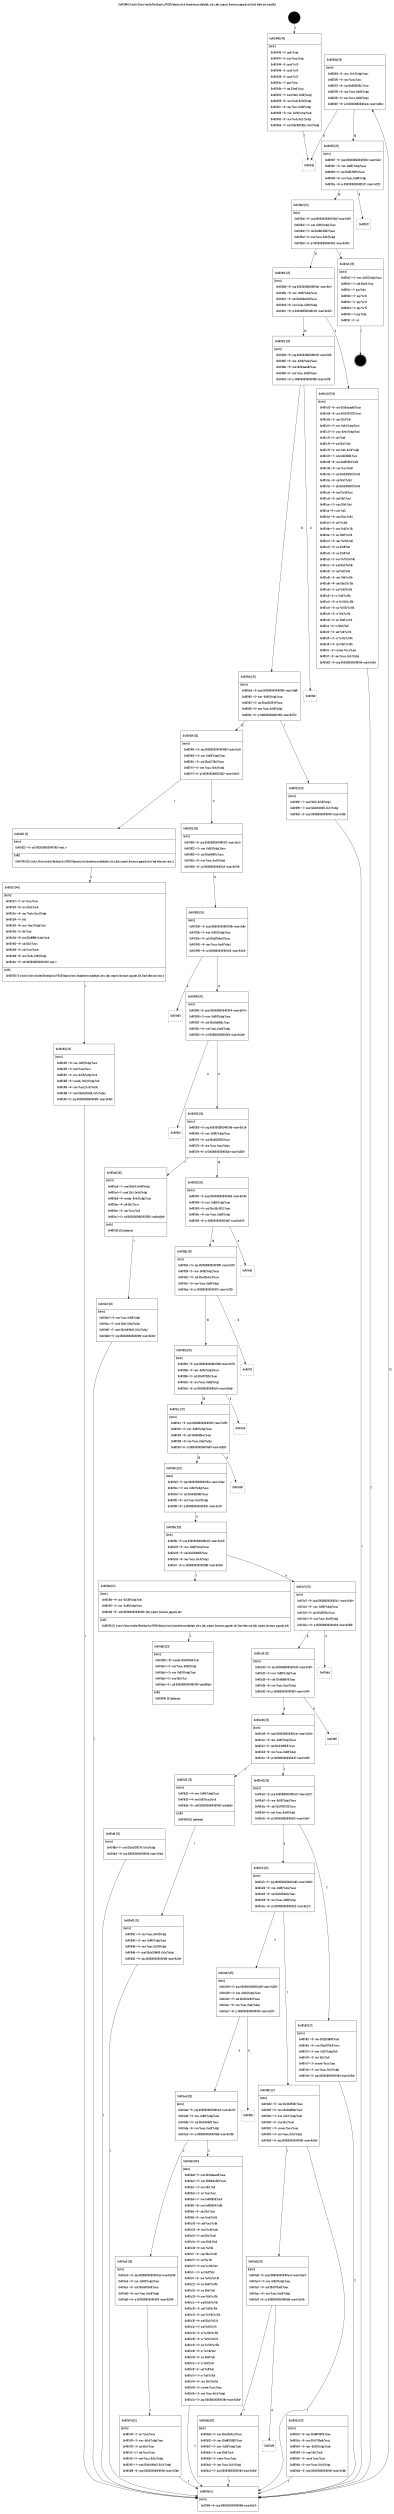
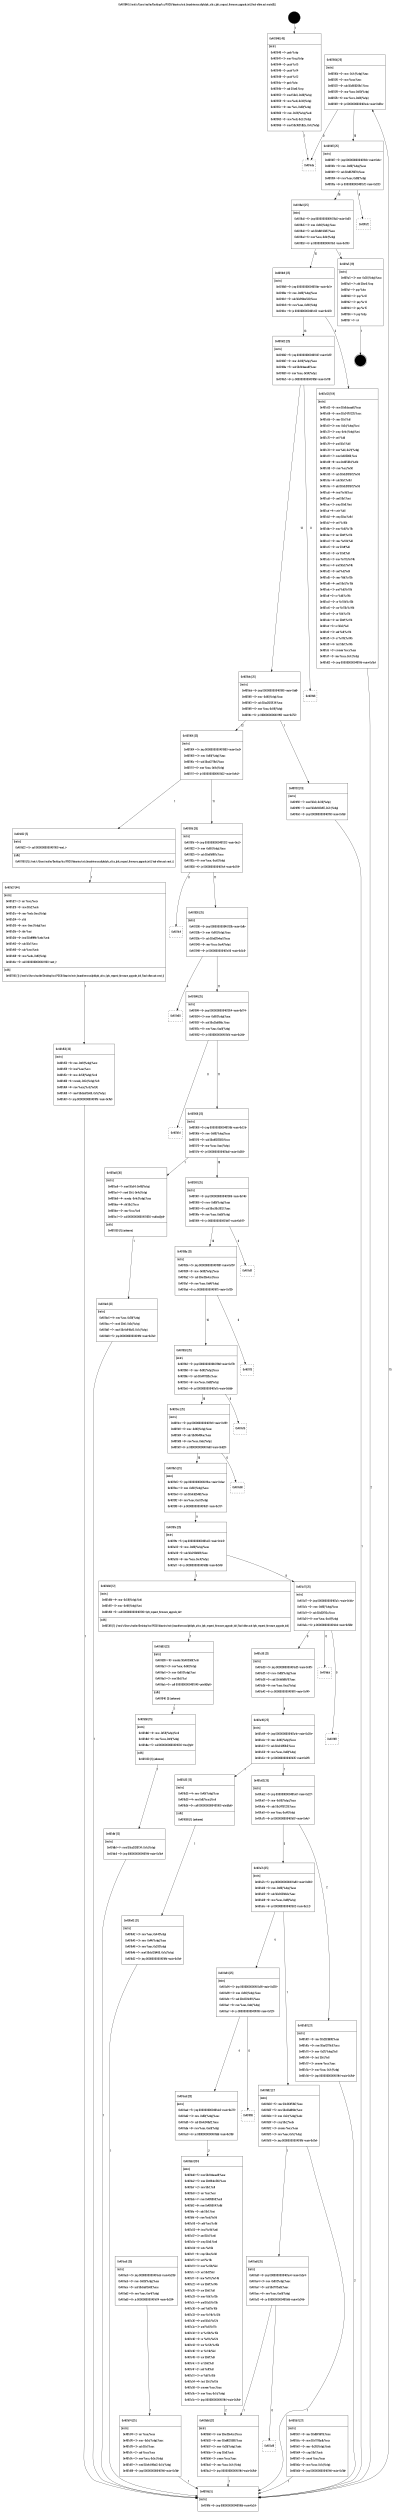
none -> (176, 932)
(316, 1714) -> (335, 1681)
none -> (165, 1739)
(165, 2196) -> none
(188, 2447) -> (225, 2409)
